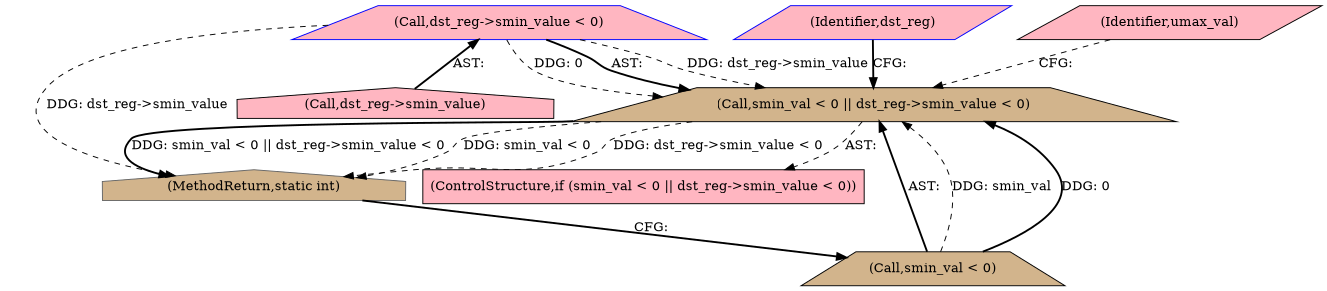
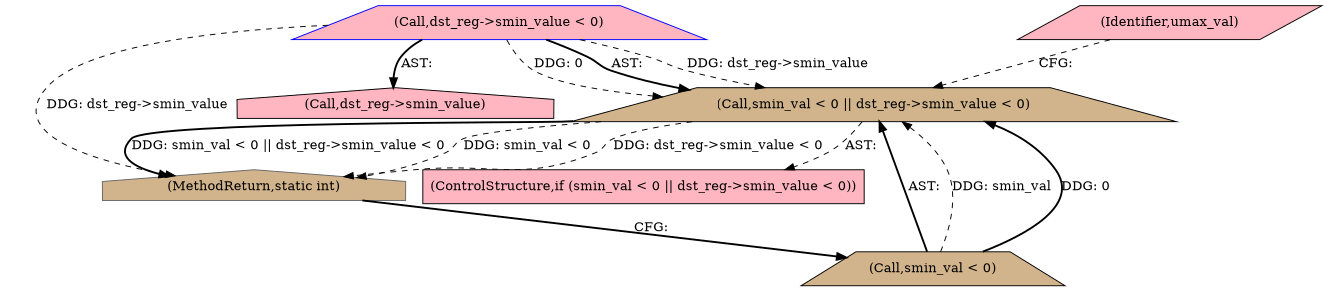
(873, 23) -> none
(443, 67) -> (402, 55)
